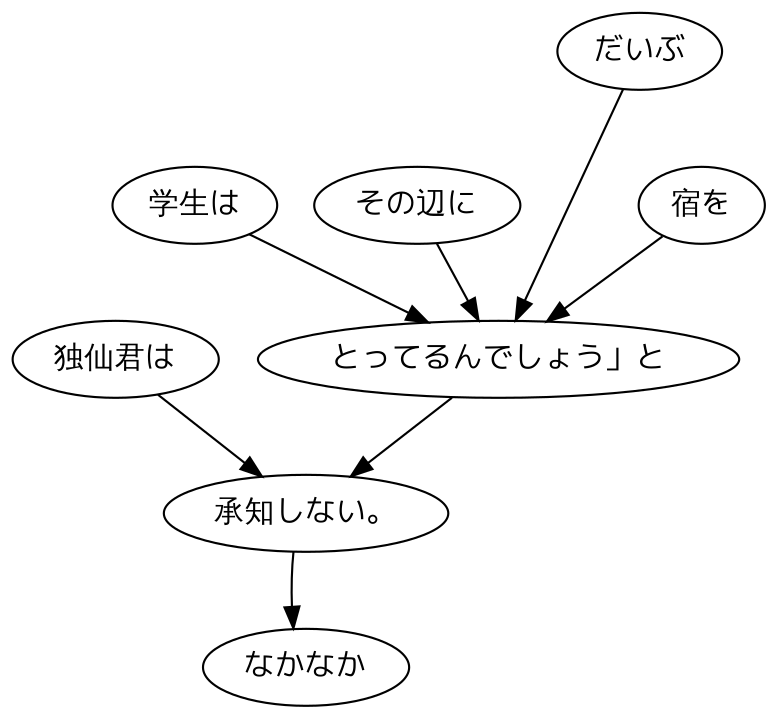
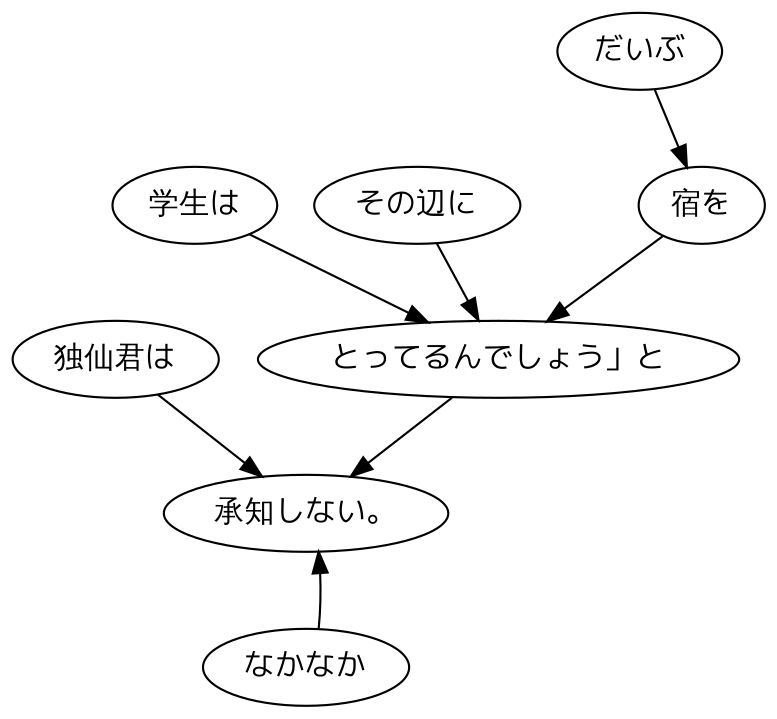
(574, 195) -> (667, 119)
(292, 579) -> (320, 601)
